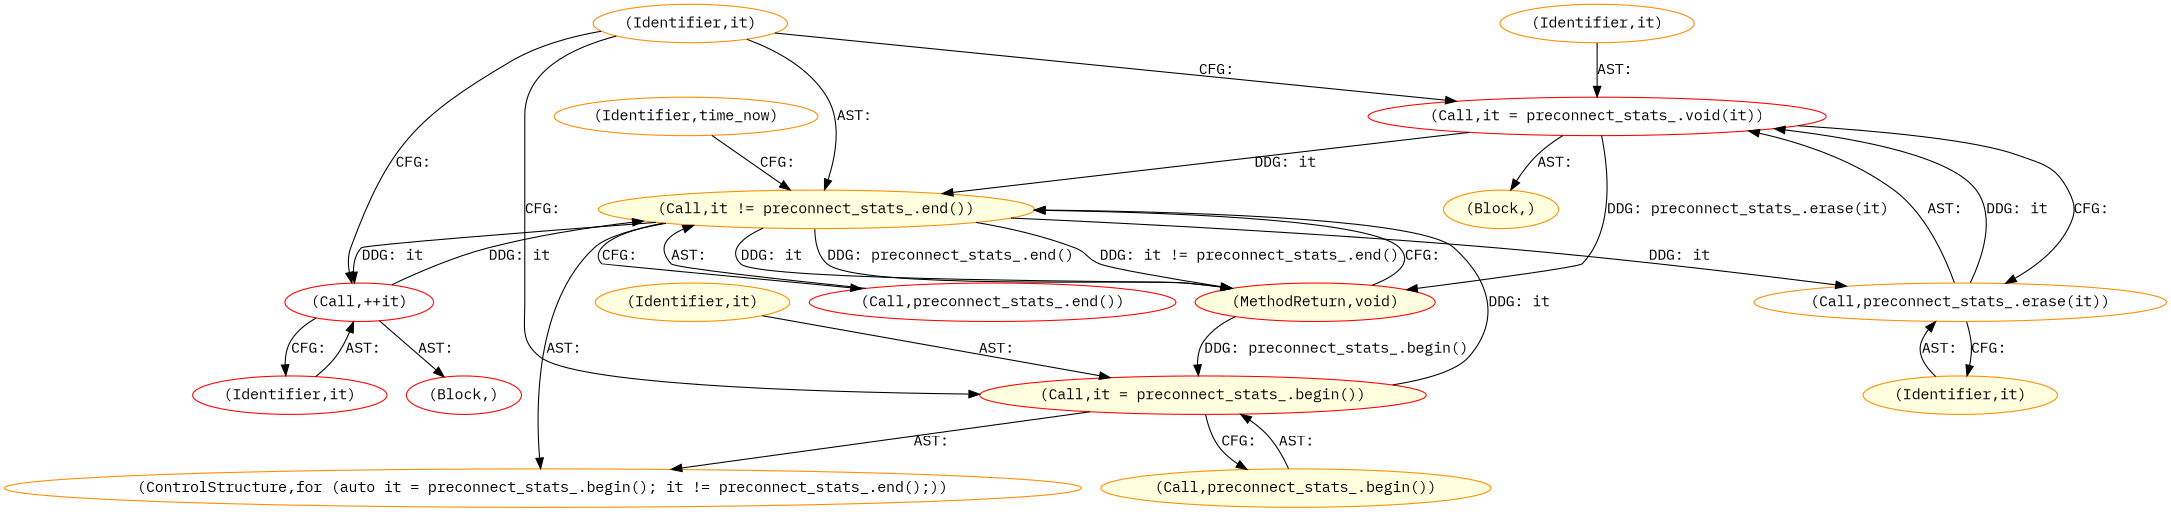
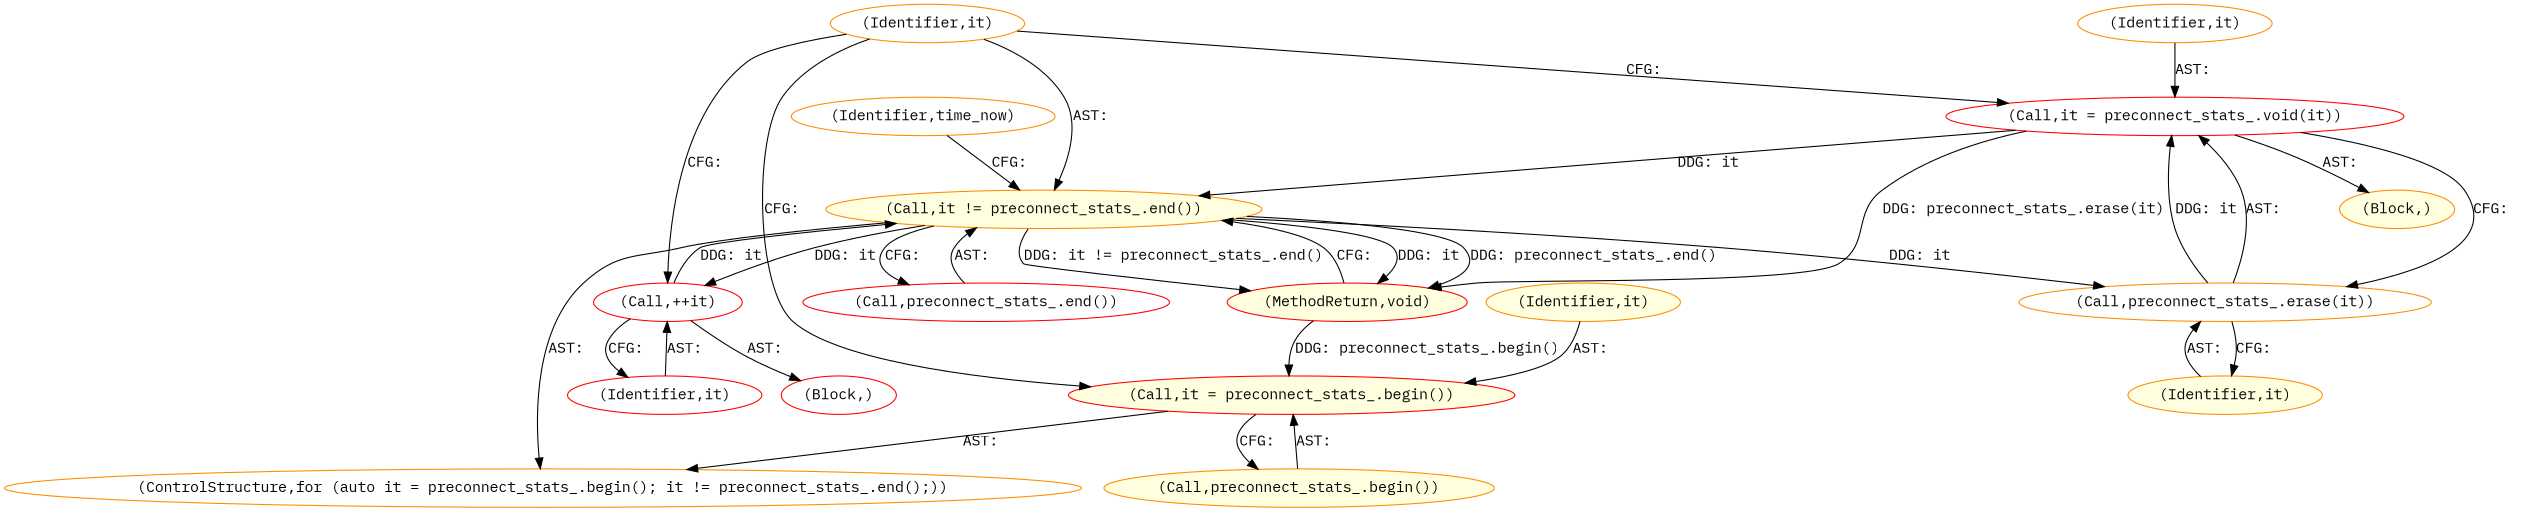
(1355, 224) -> none
